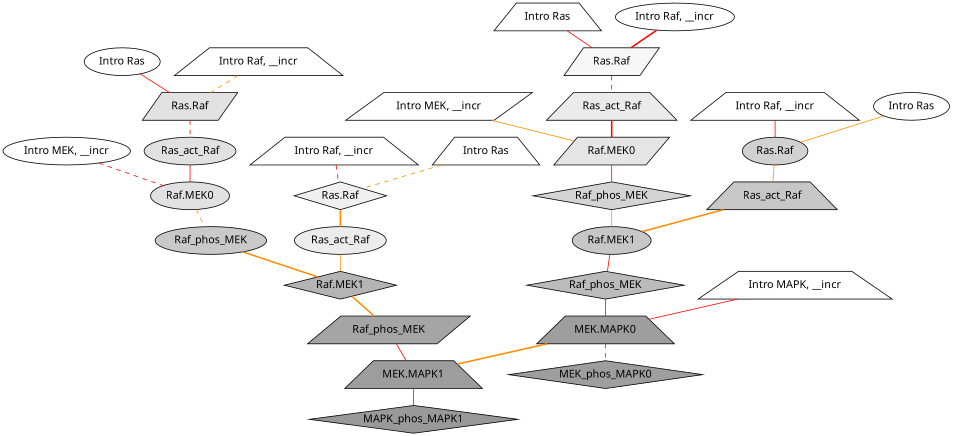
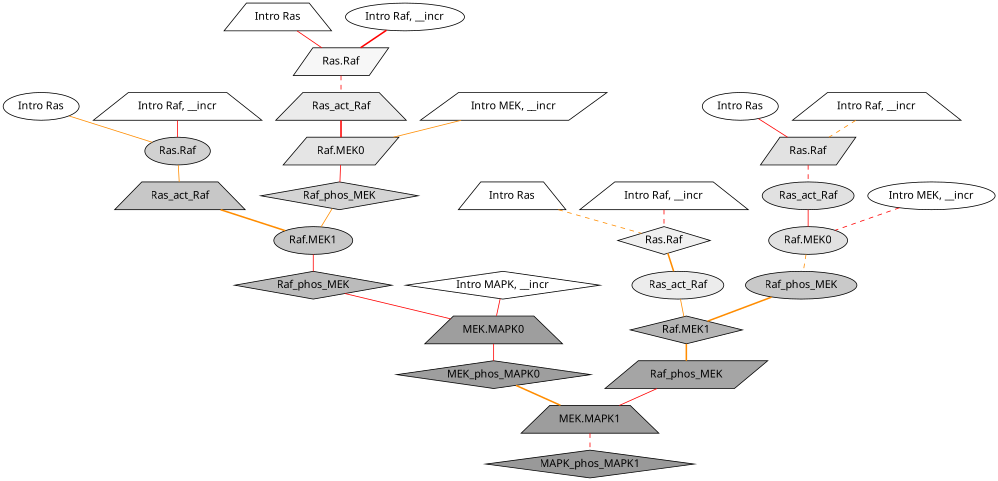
(795, 285) -> (503, 285)
(606, 352) -> (494, 352)
(502, 354) -> (538, 395)
(414, 397) -> (590, 442)
